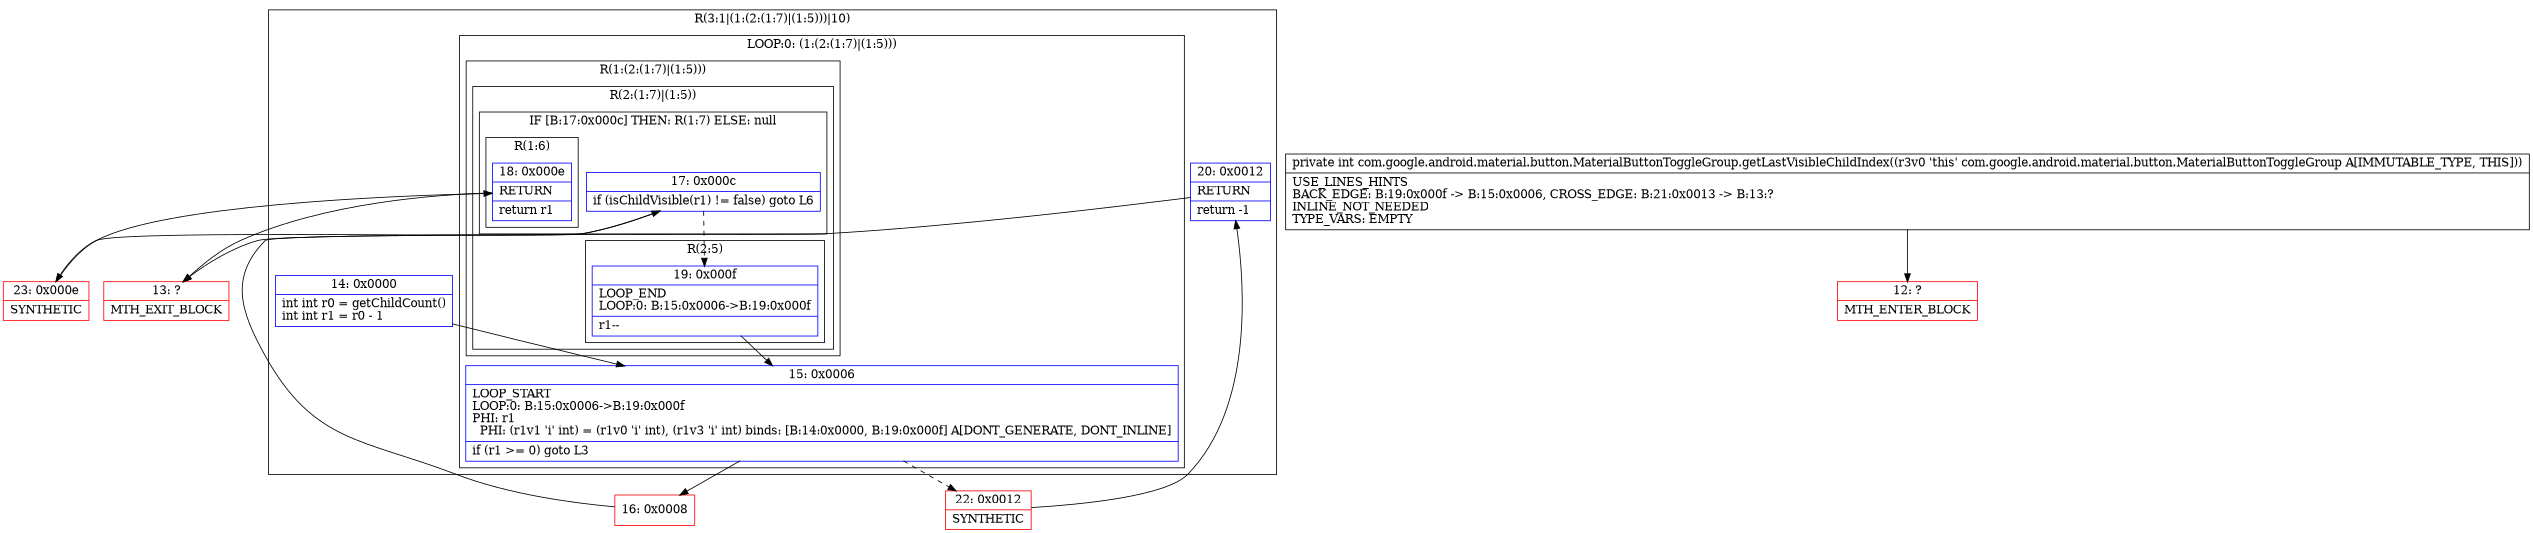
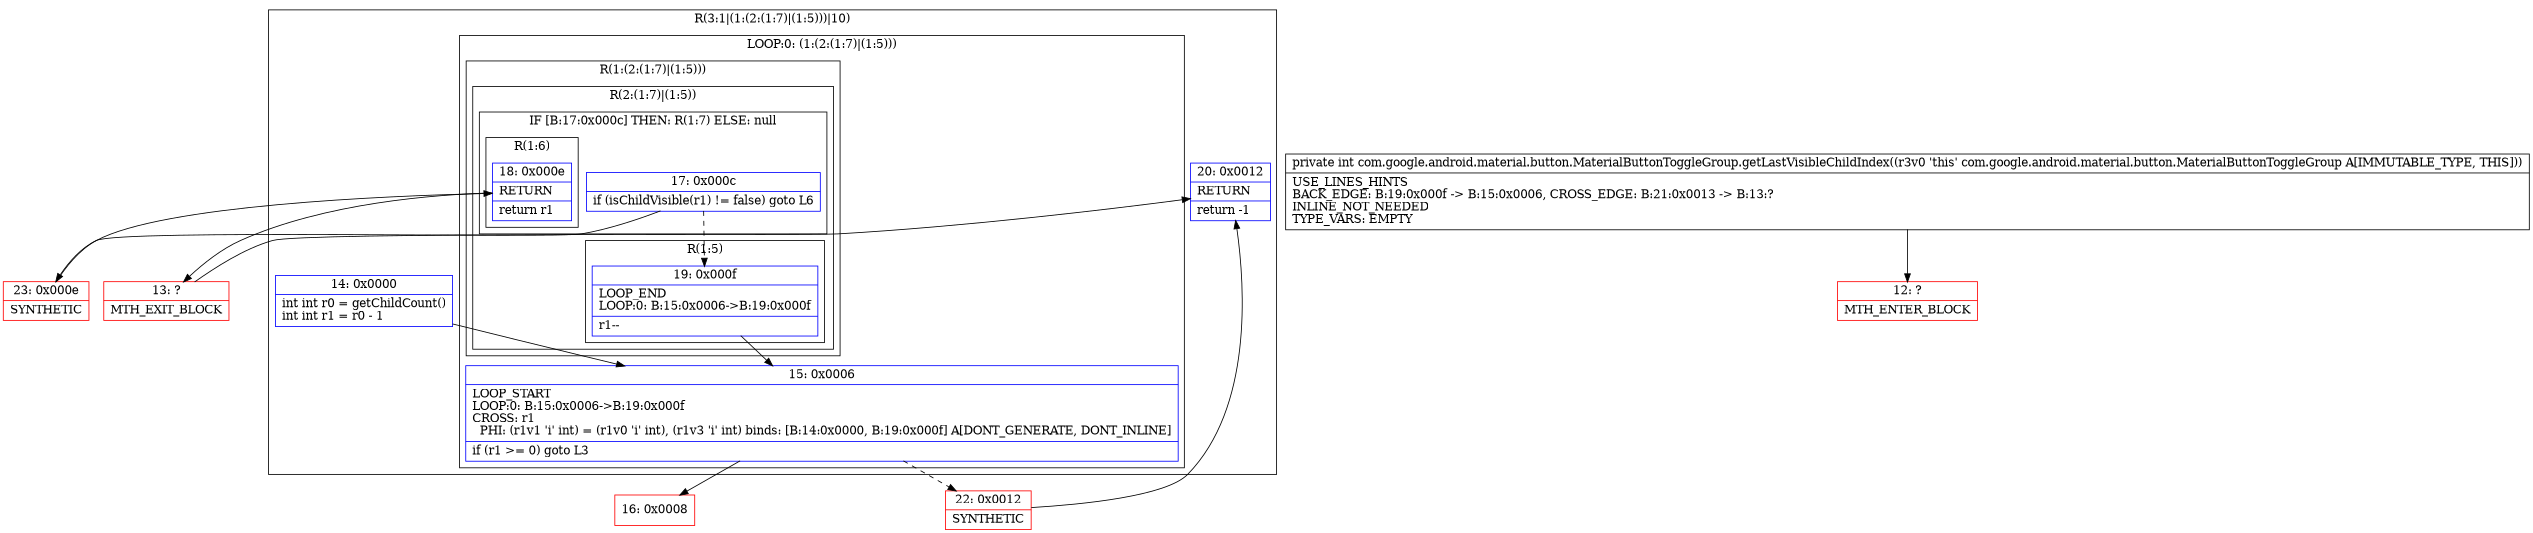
(863, 231) -> (859, 233)
(705, 250) -> (705, 250)
(243, 299) -> none
(496, 419) -> (506, 419)
